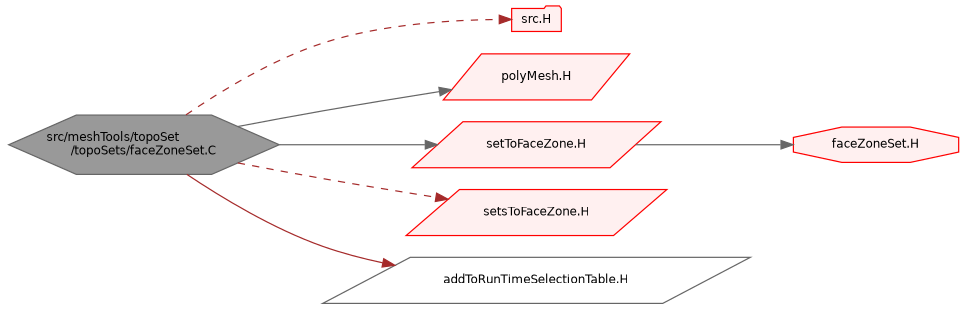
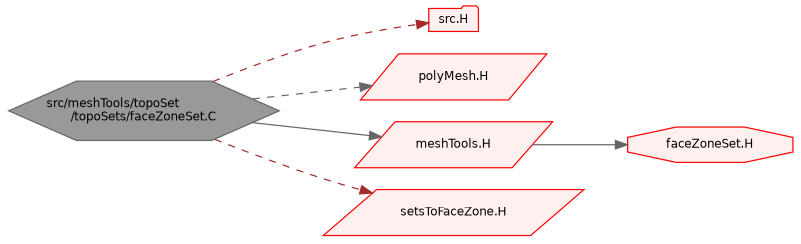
(338, 108) -> (306, 93)
(536, 145) -> (454, 145)
(536, 280) -> none
